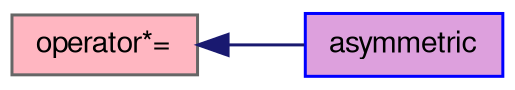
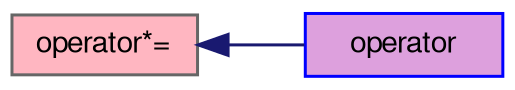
(404, 45) -> (404, 45)
